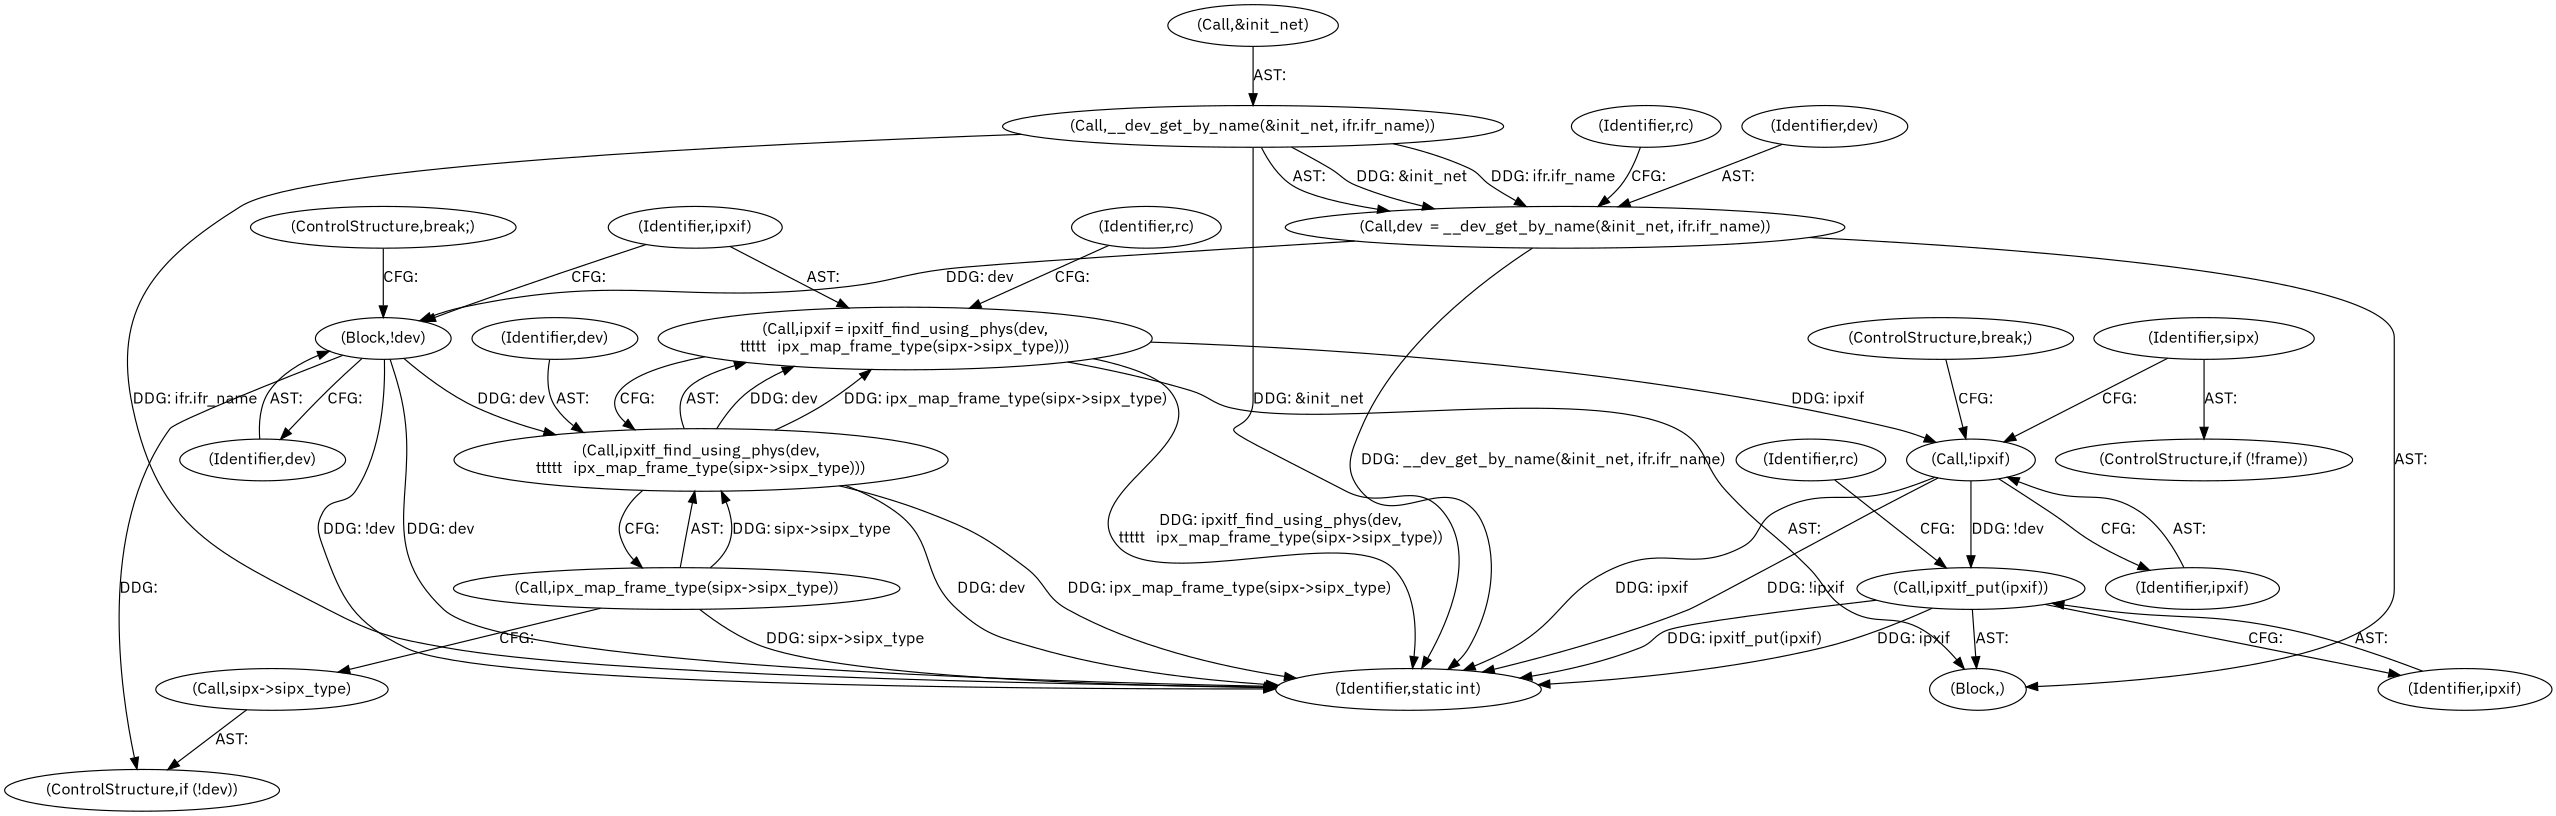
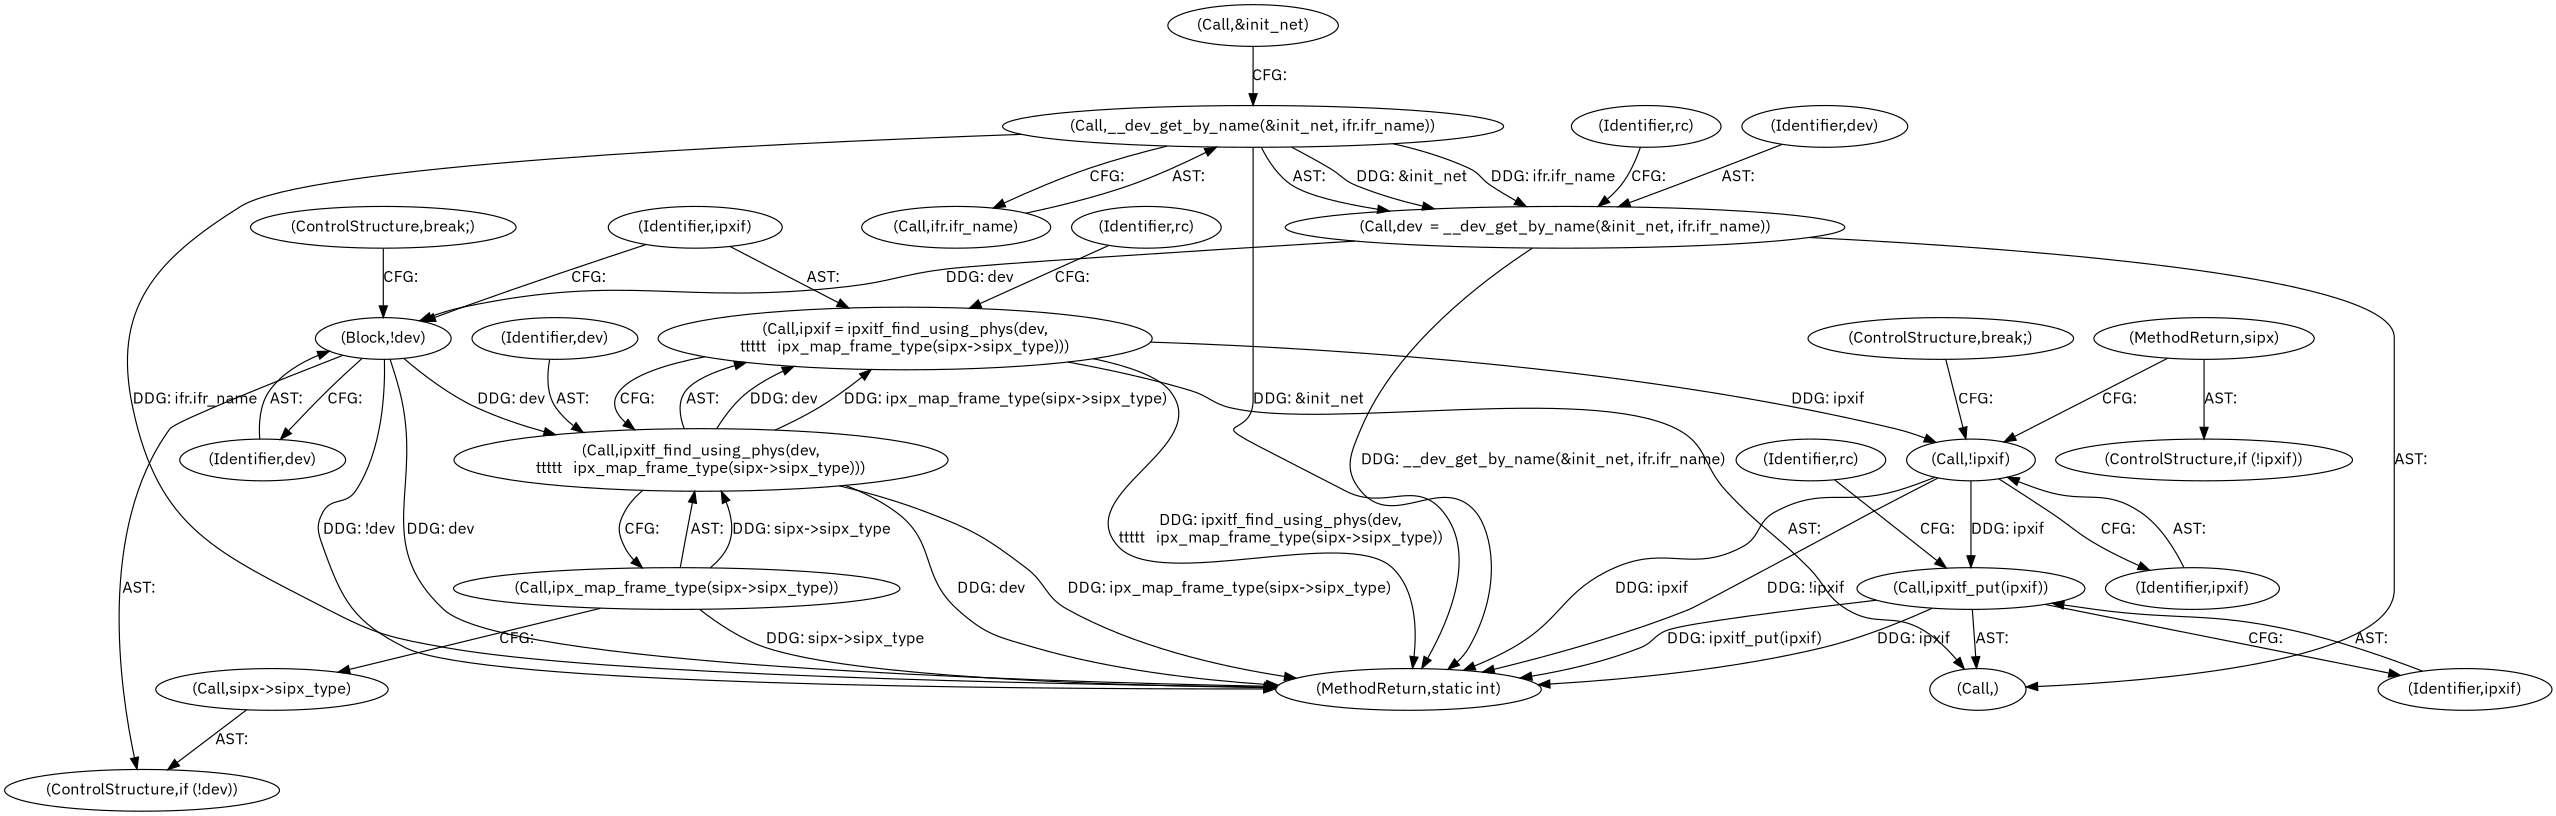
(1272, 76) -> (1272, 76)
none -> (956, 227)
(2204, 338) -> (2204, 338)
(2204, 460) -> (2204, 460)
(2008, 529) -> (2008, 529)
(141, 589) -> (141, 589)
(1408, 689) -> (1408, 689)
(1978, 689) -> (1978, 689)
